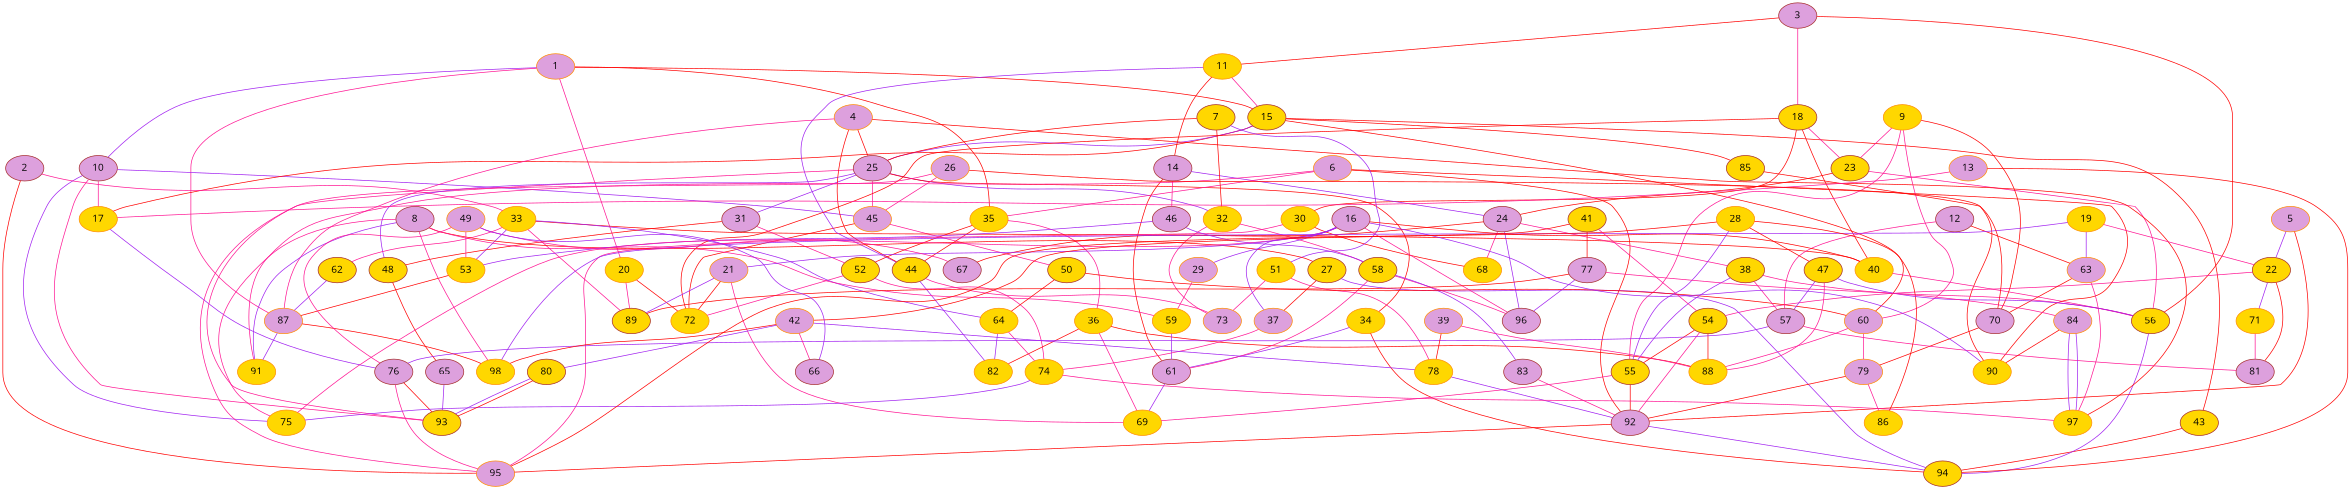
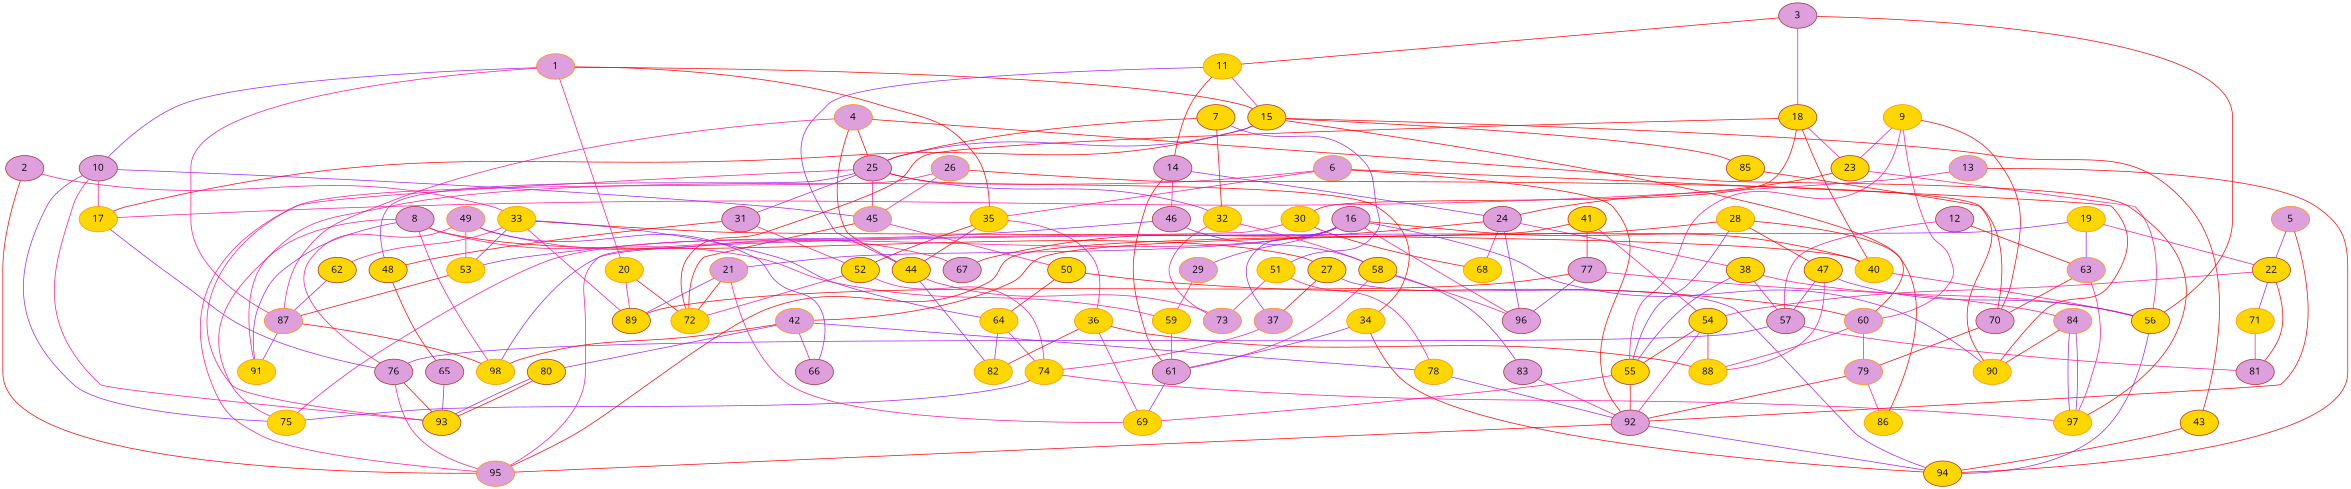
(1444, 321) -> none
(1171, 346) -> (1171, 346)
